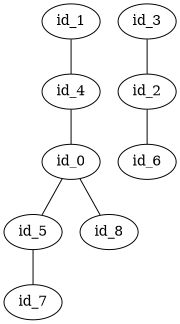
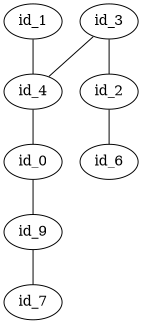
none -> (71, 57)
(33, 232) -> (33, 232)
(109, 232) -> none
